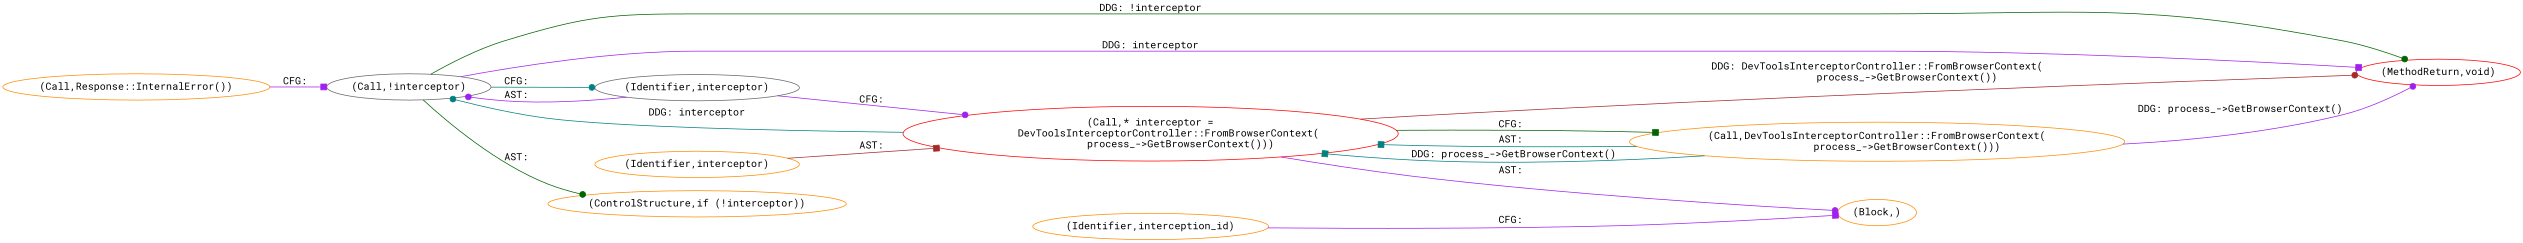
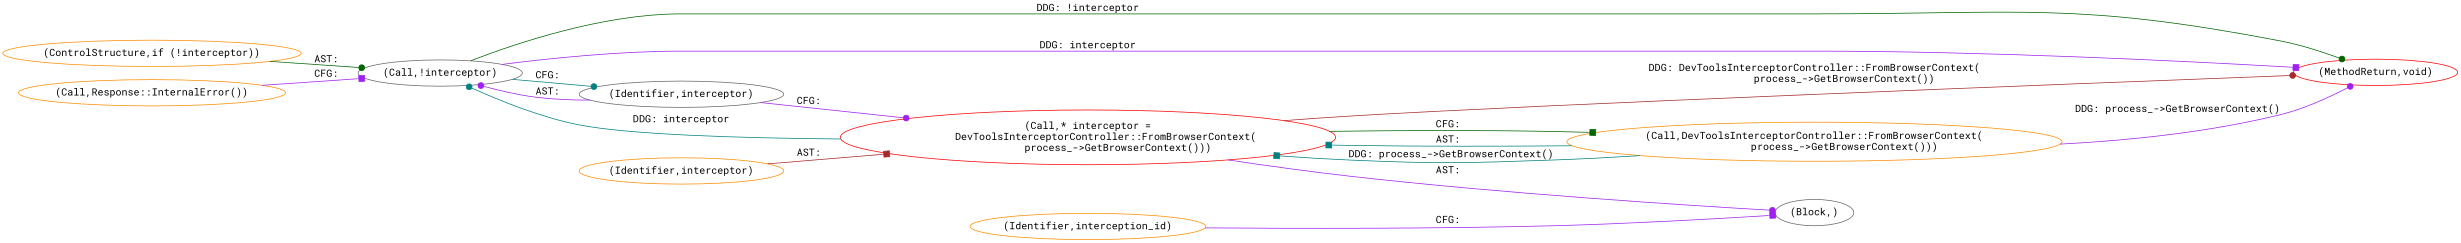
(496, 157) -> (314, 64)
(1877, 213) -> (1814, 213)
